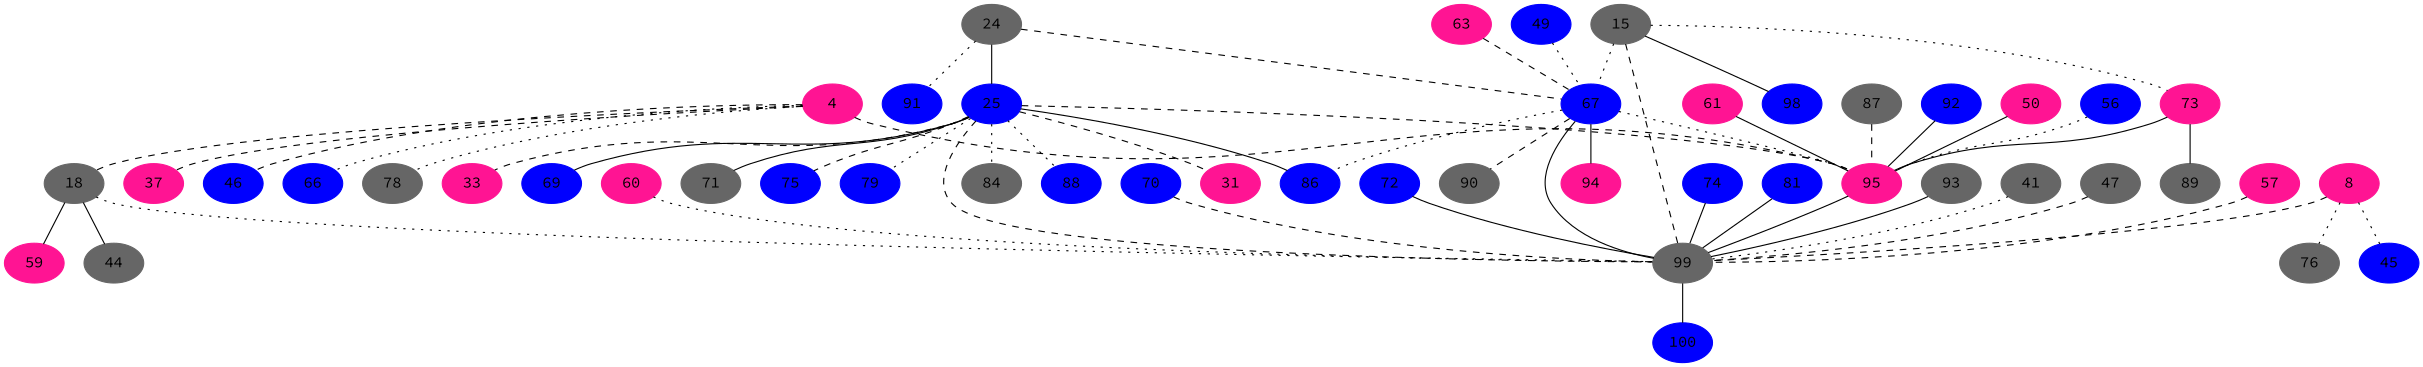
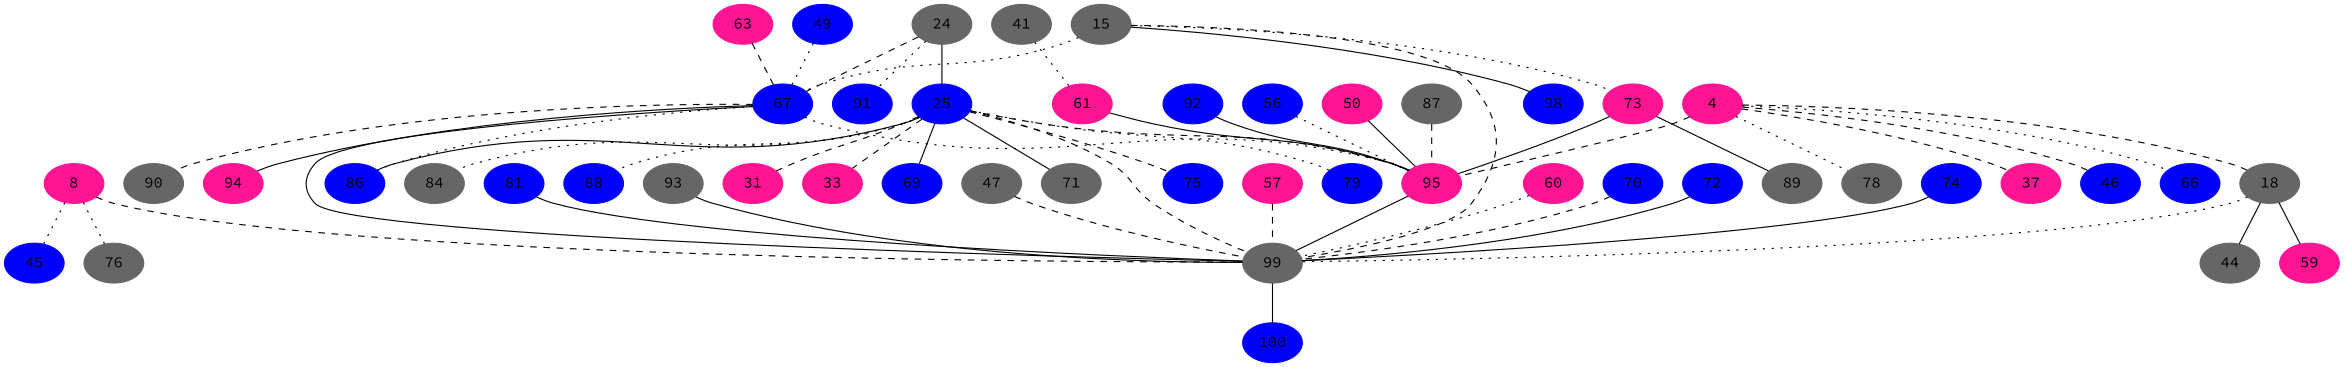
(1862, 236) -> (1052, 64)
